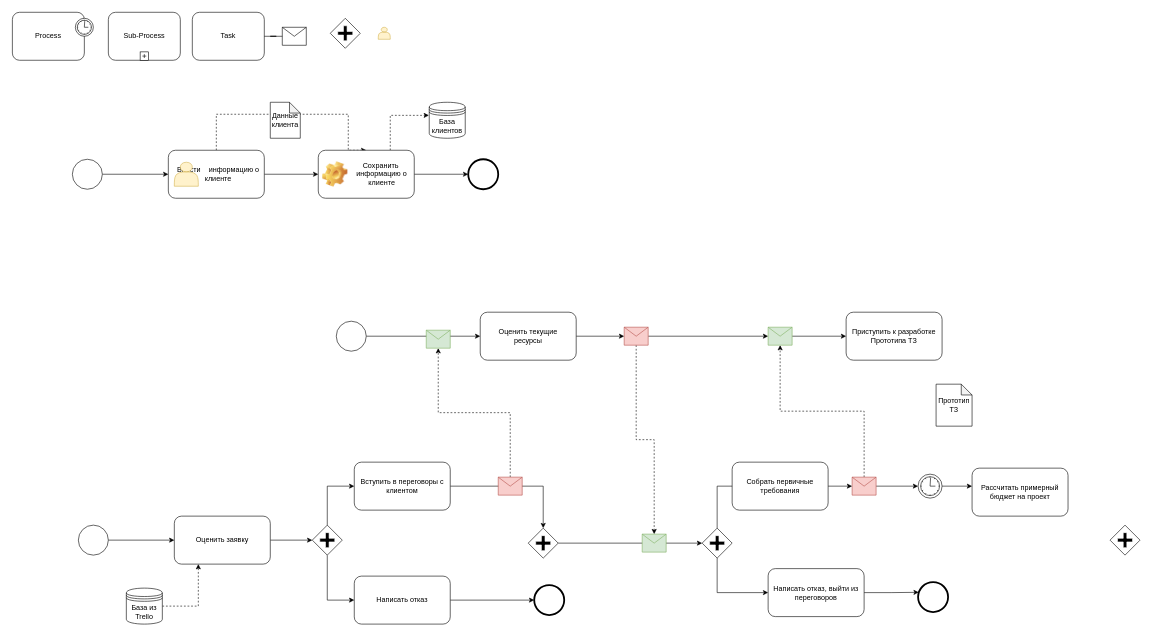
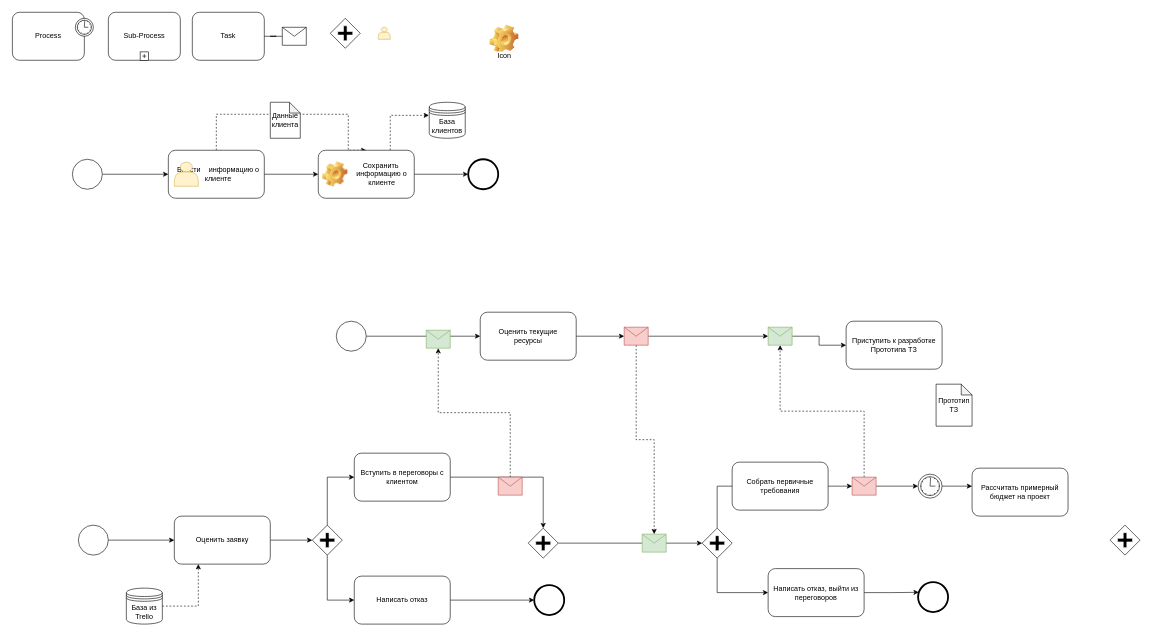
none -> (504, 39)
(894, 336) -> (894, 345)
(402, 486) -> (402, 477)
